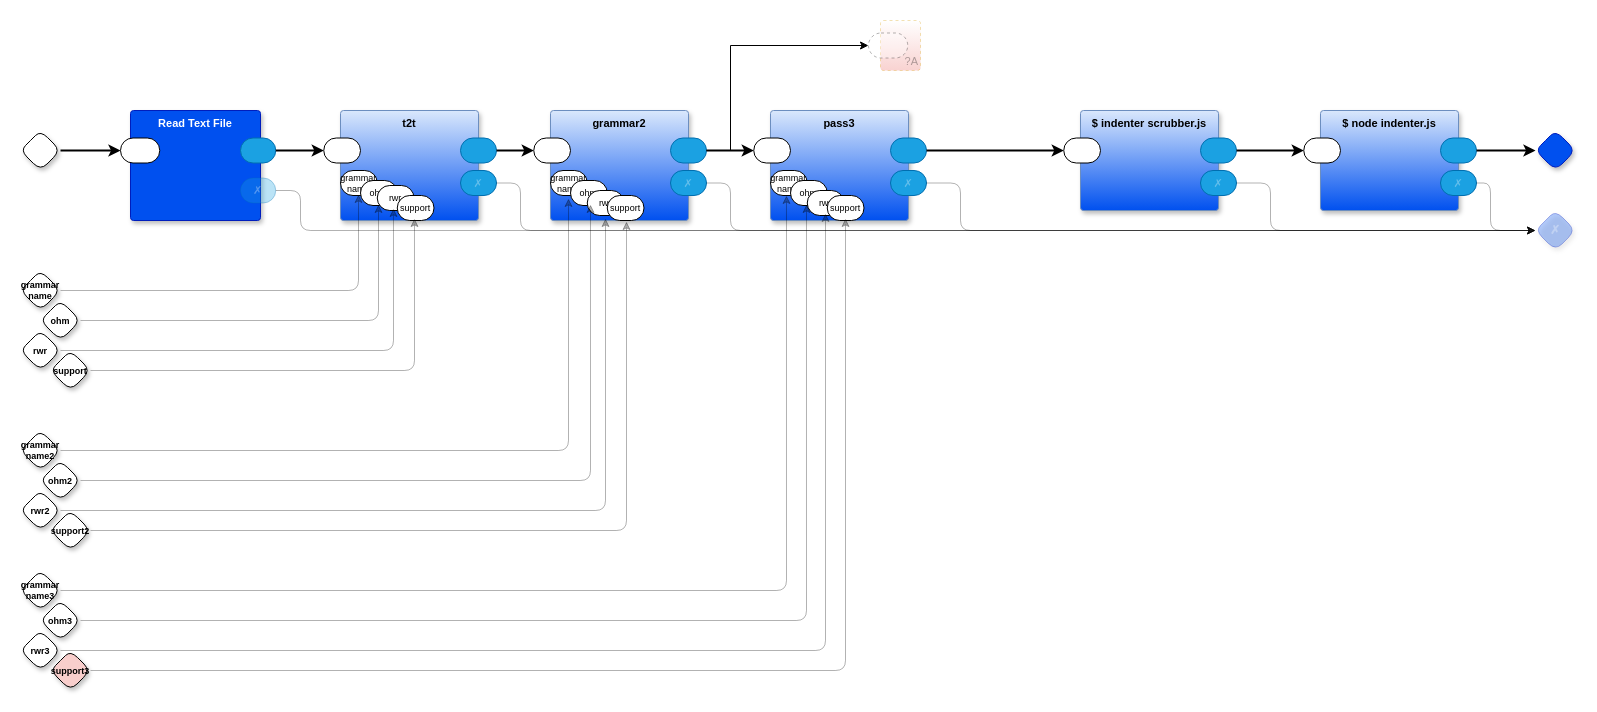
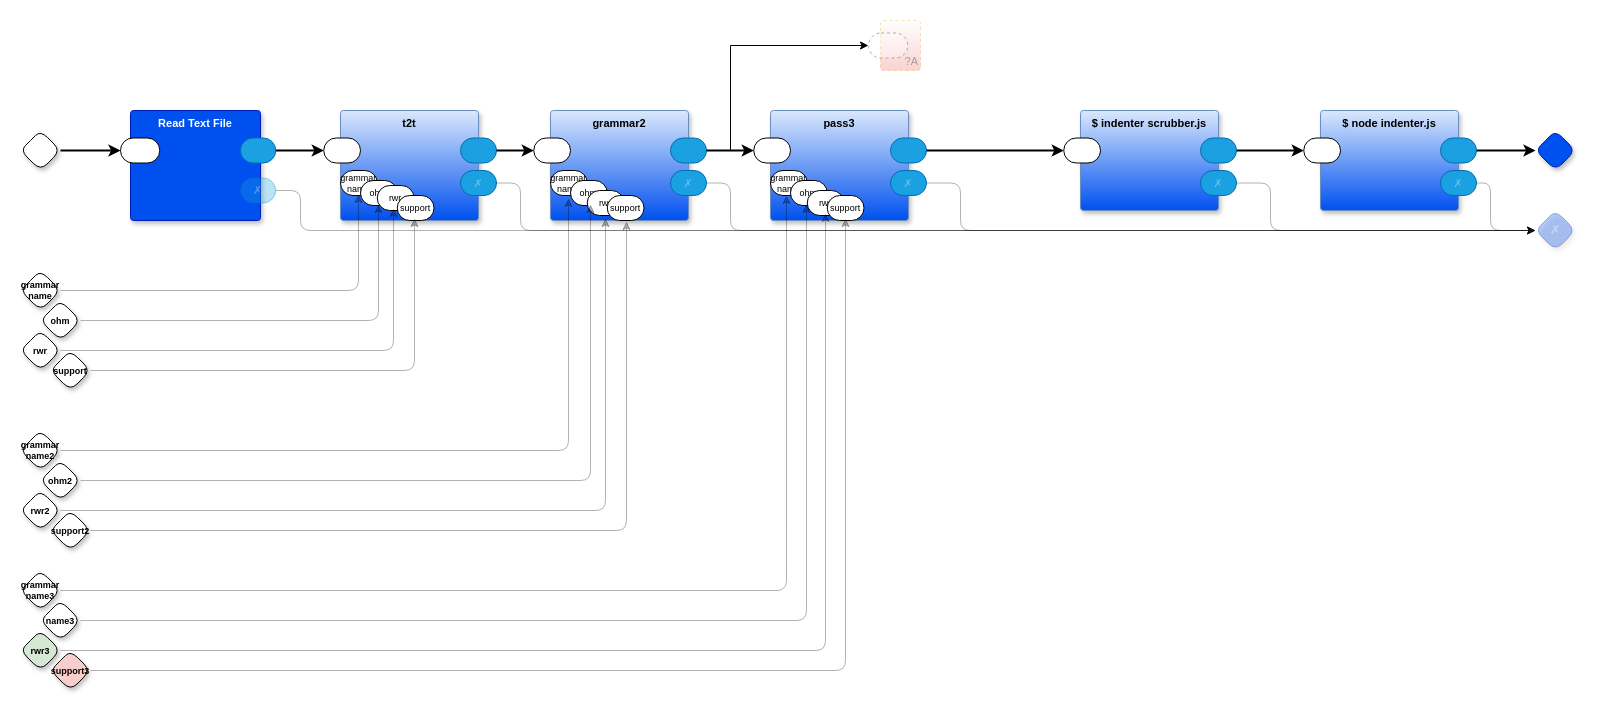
(60, 621) -> (60, 621)
(41, 651) -> (41, 651)
